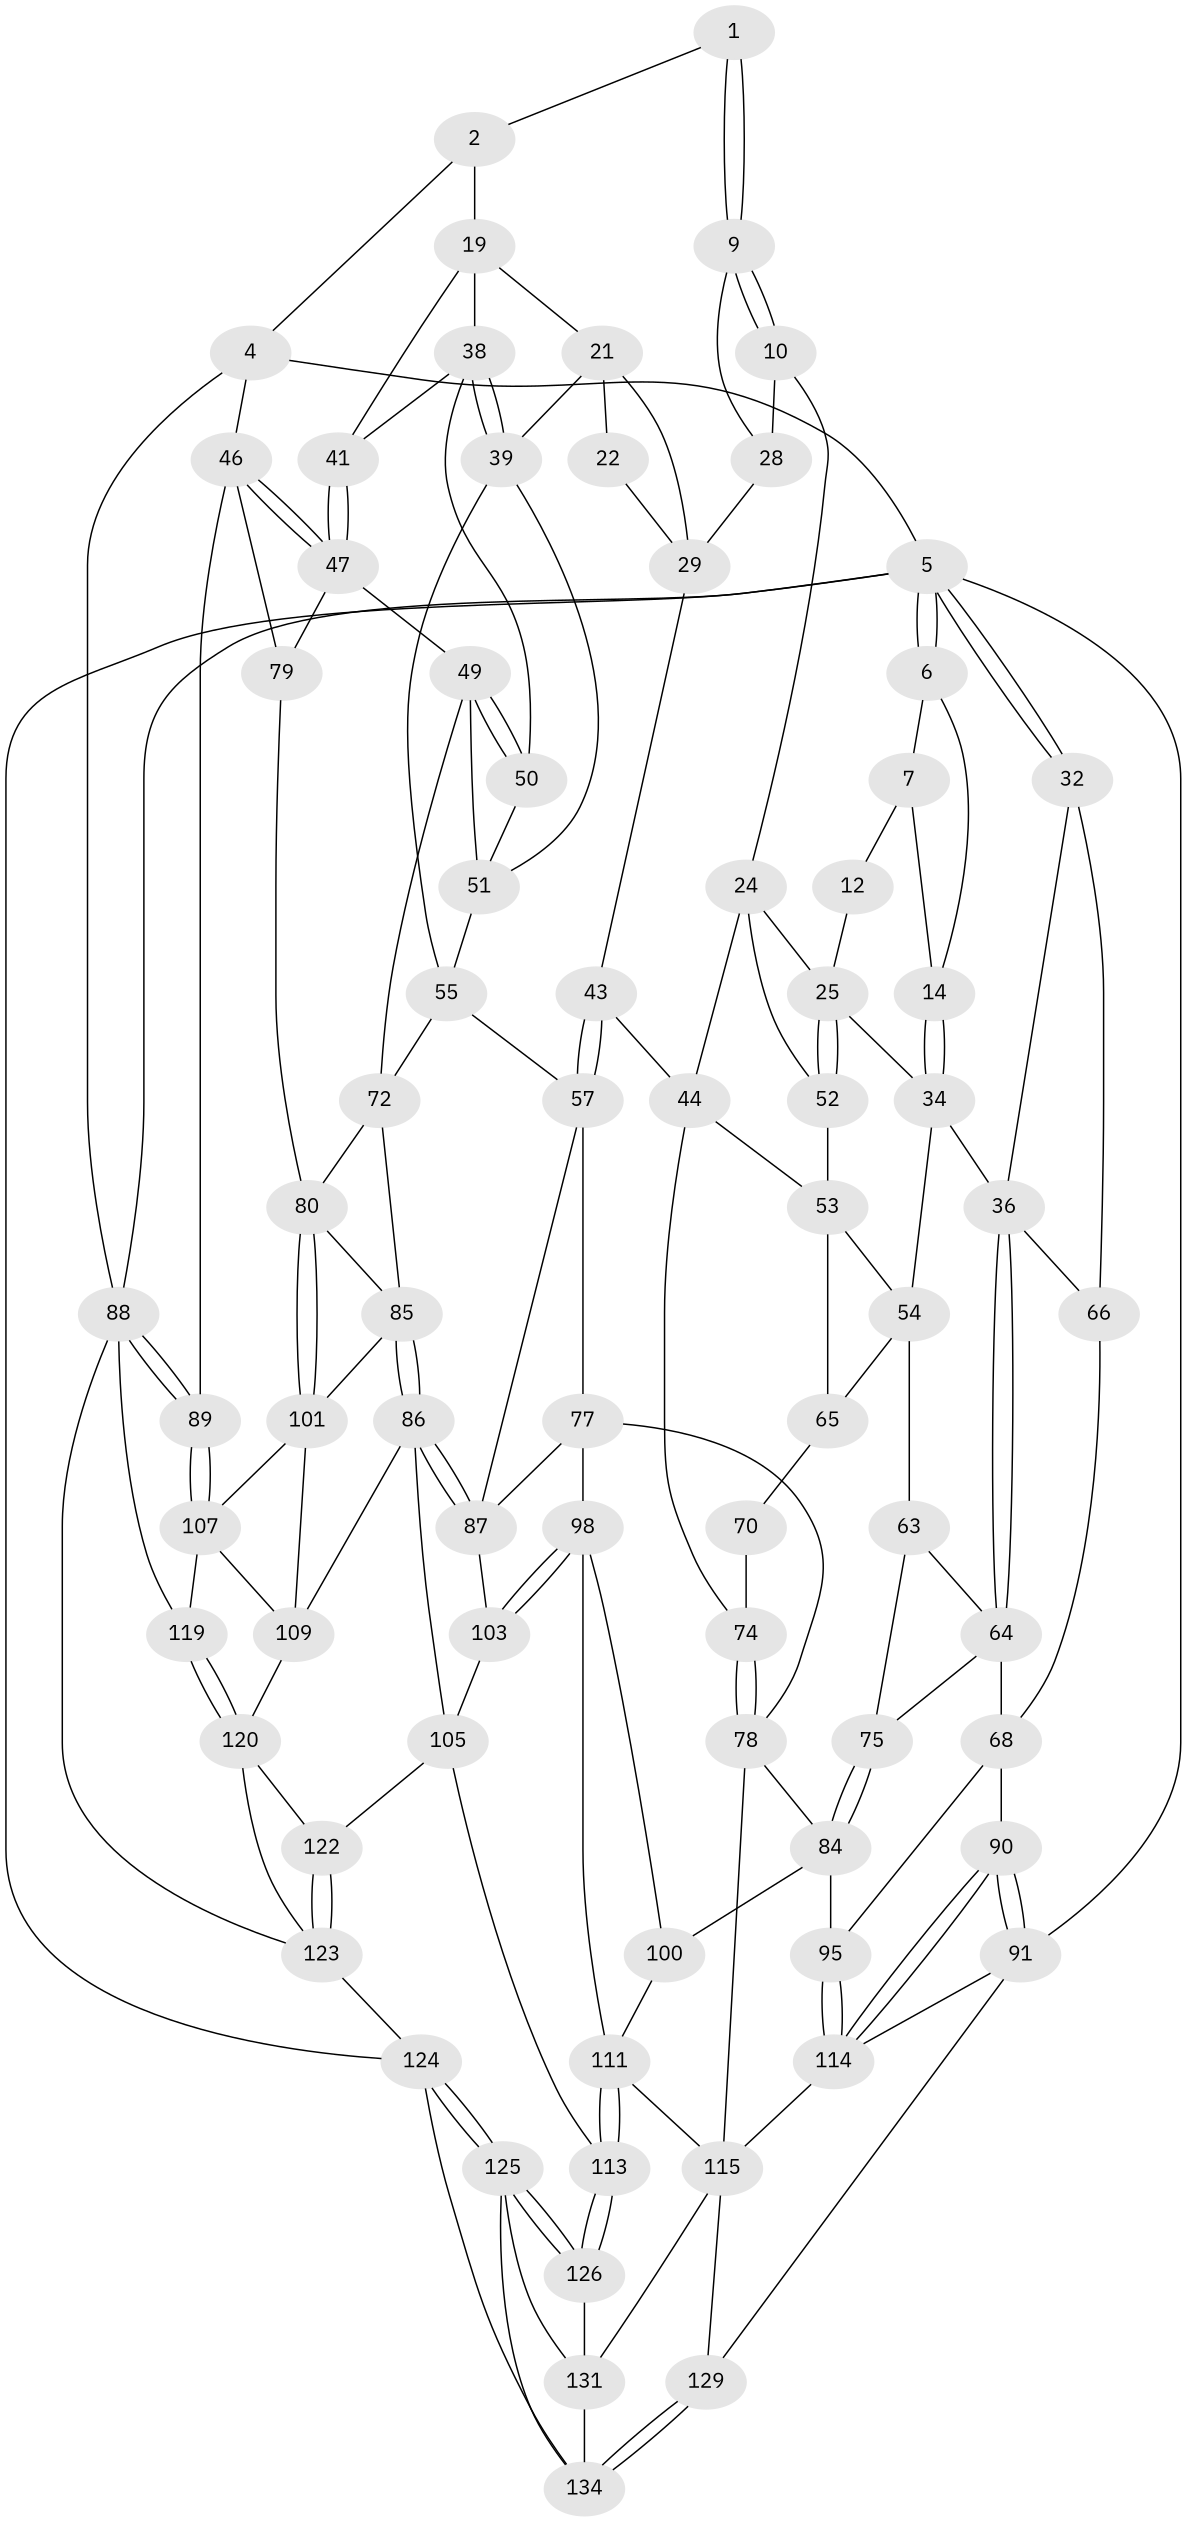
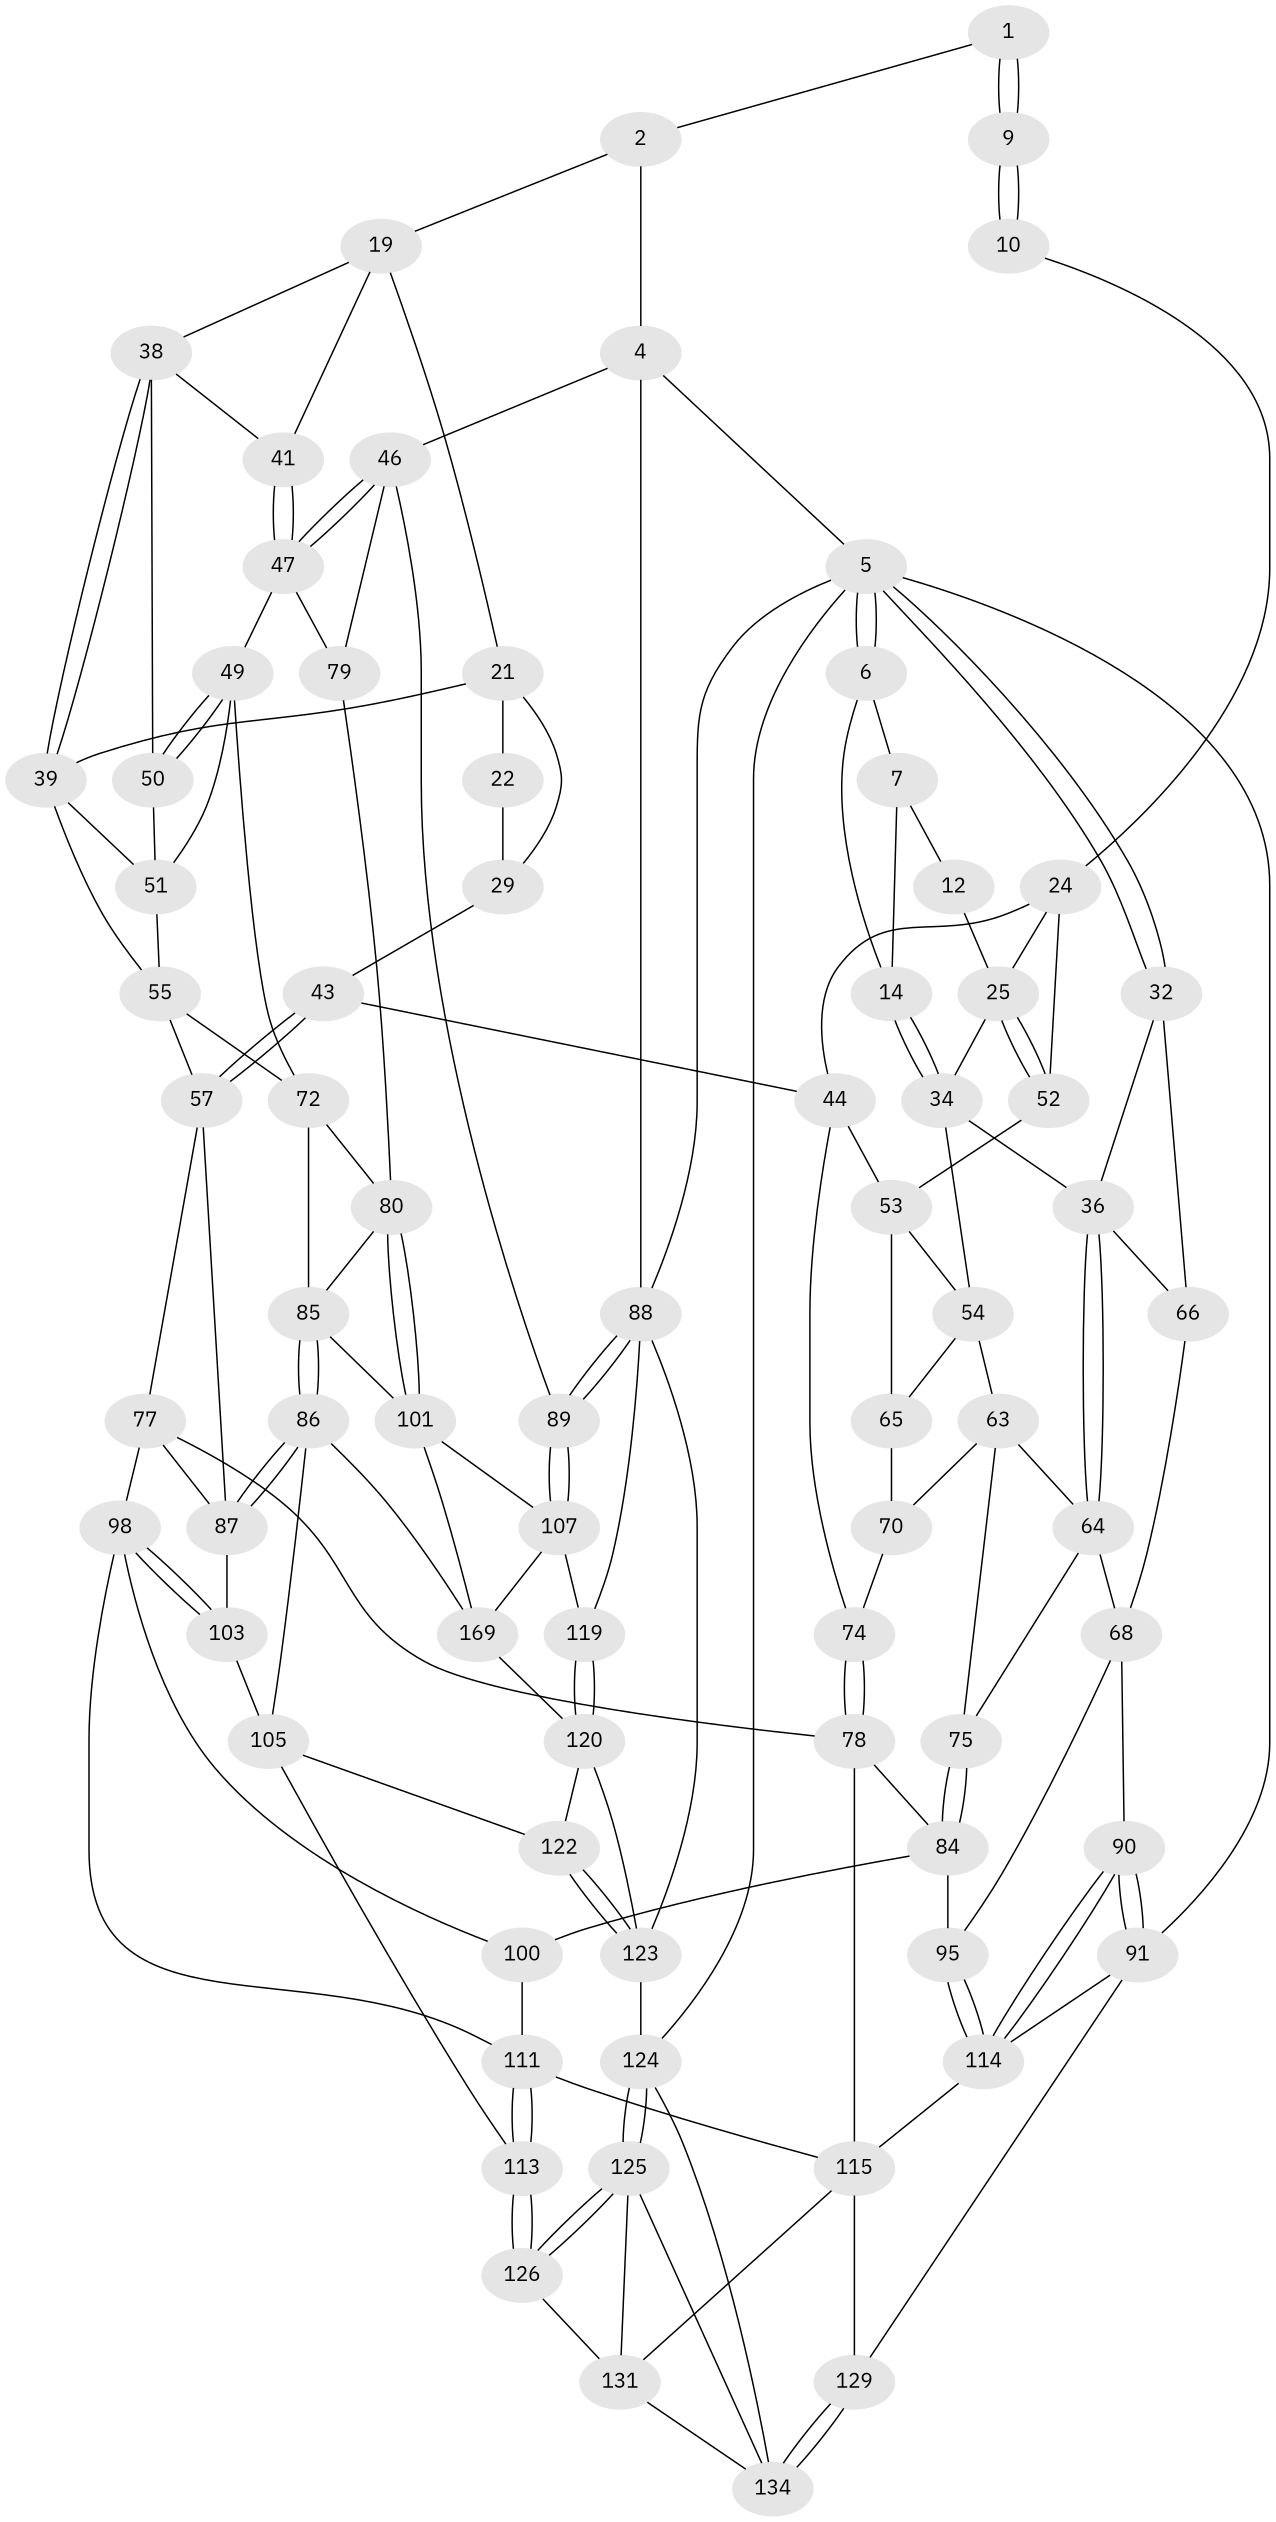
(771, 460) -> none
none -> (945, 1474)
(294, 1635) -> (478, 1635)
